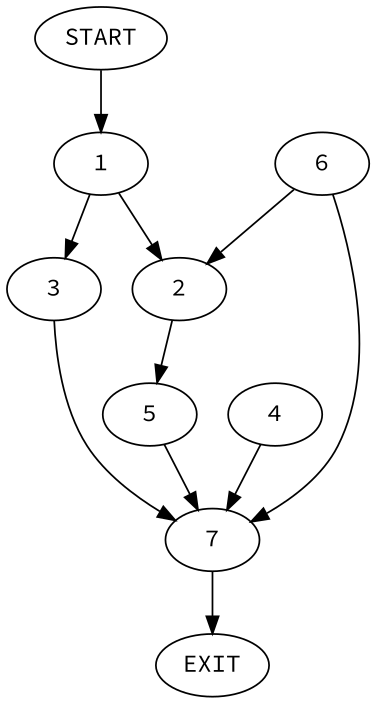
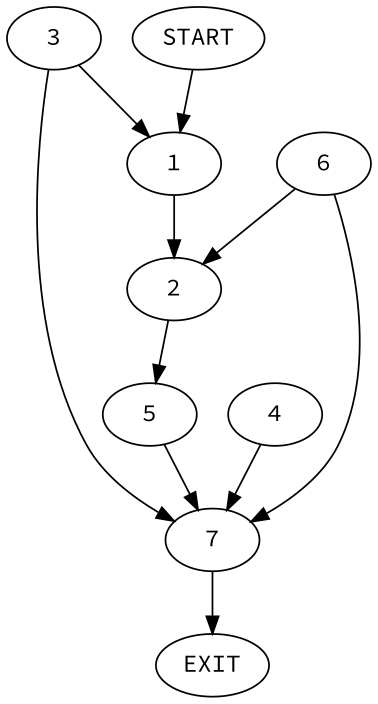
(81, 218) -> (108, 95)
